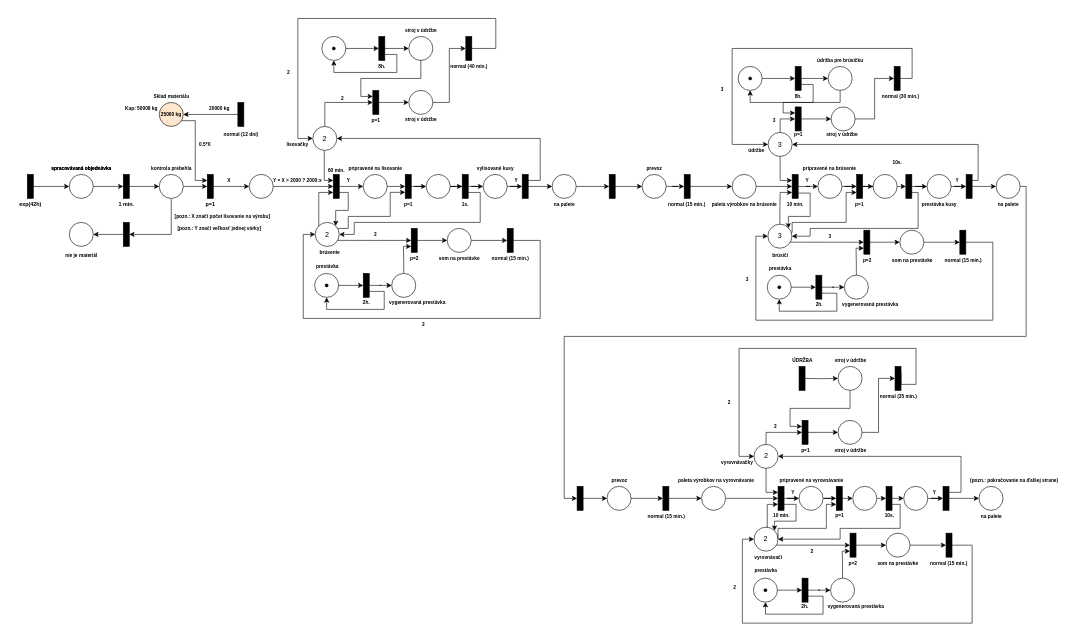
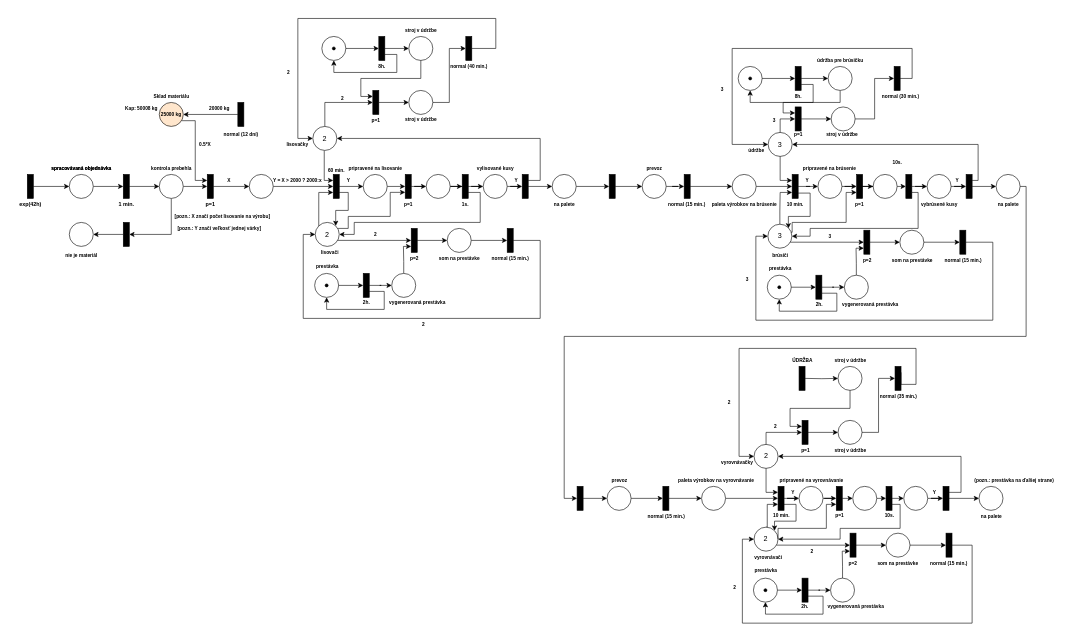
(940, 204) -> (940, 204)
(330, 252) -> (330, 252)
(1015, 480) -> (1015, 480)
